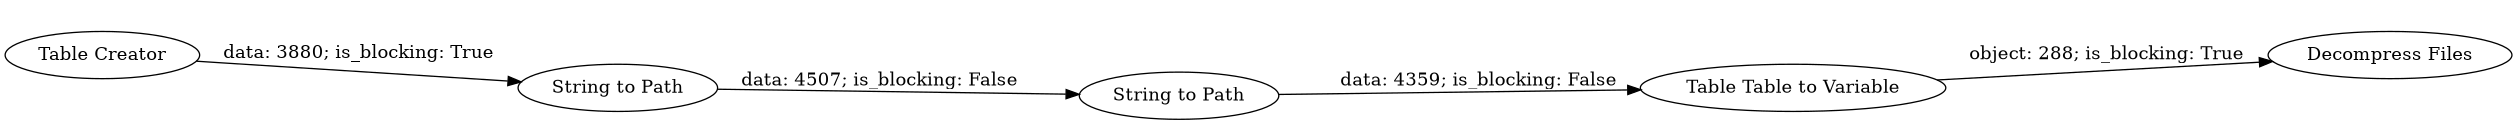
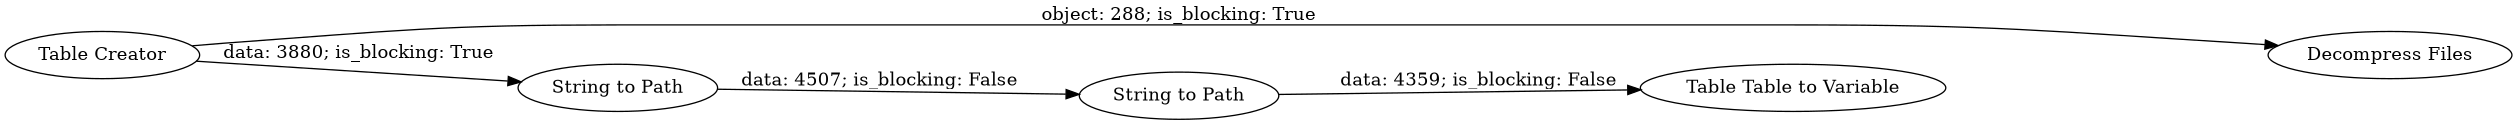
(2098, 71) -> (1229, 25)
